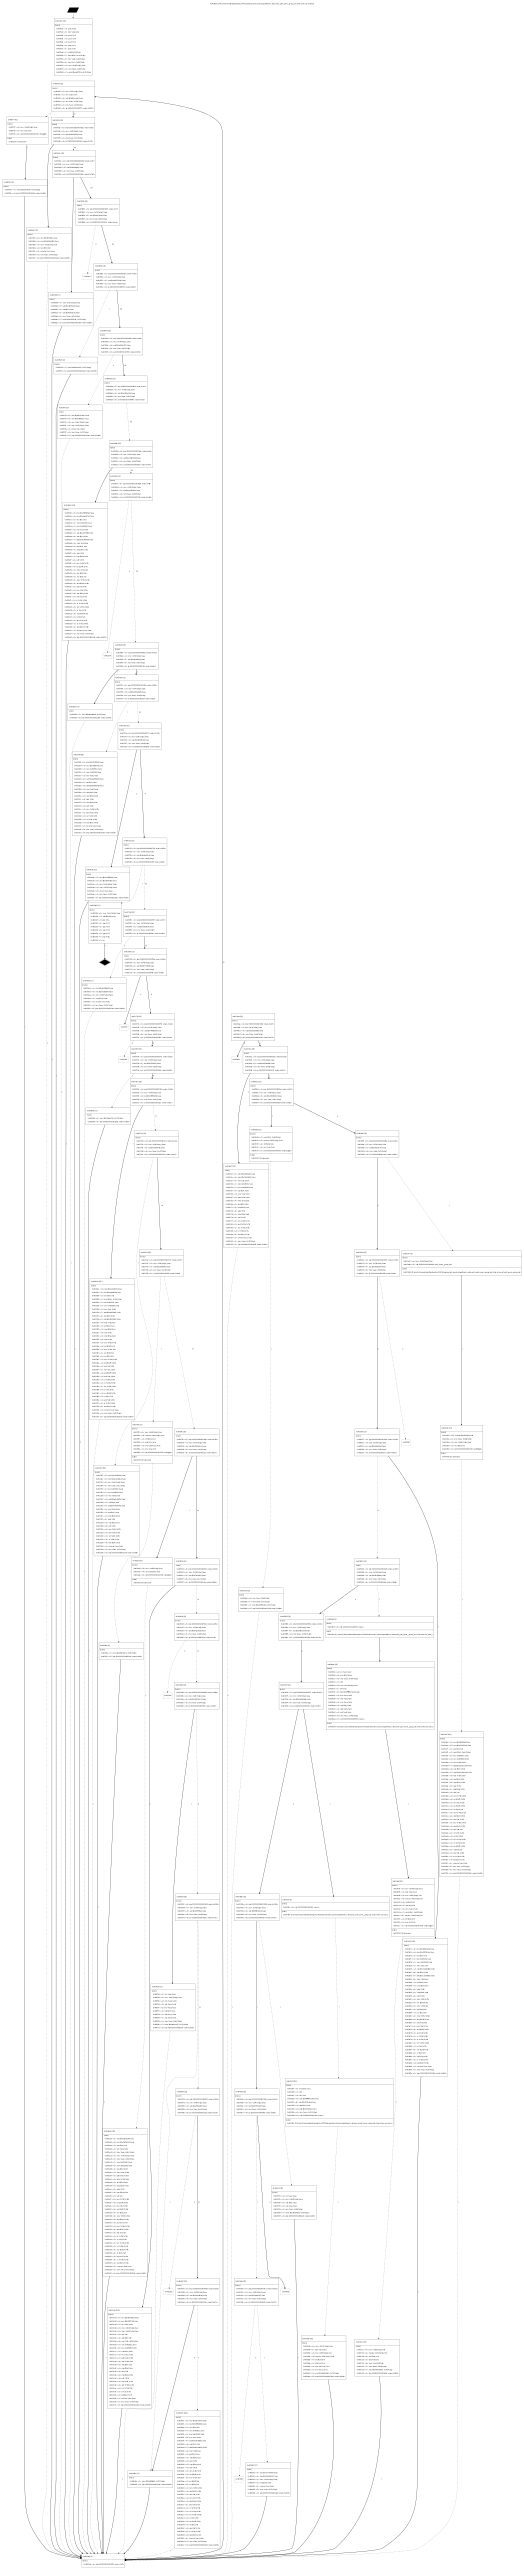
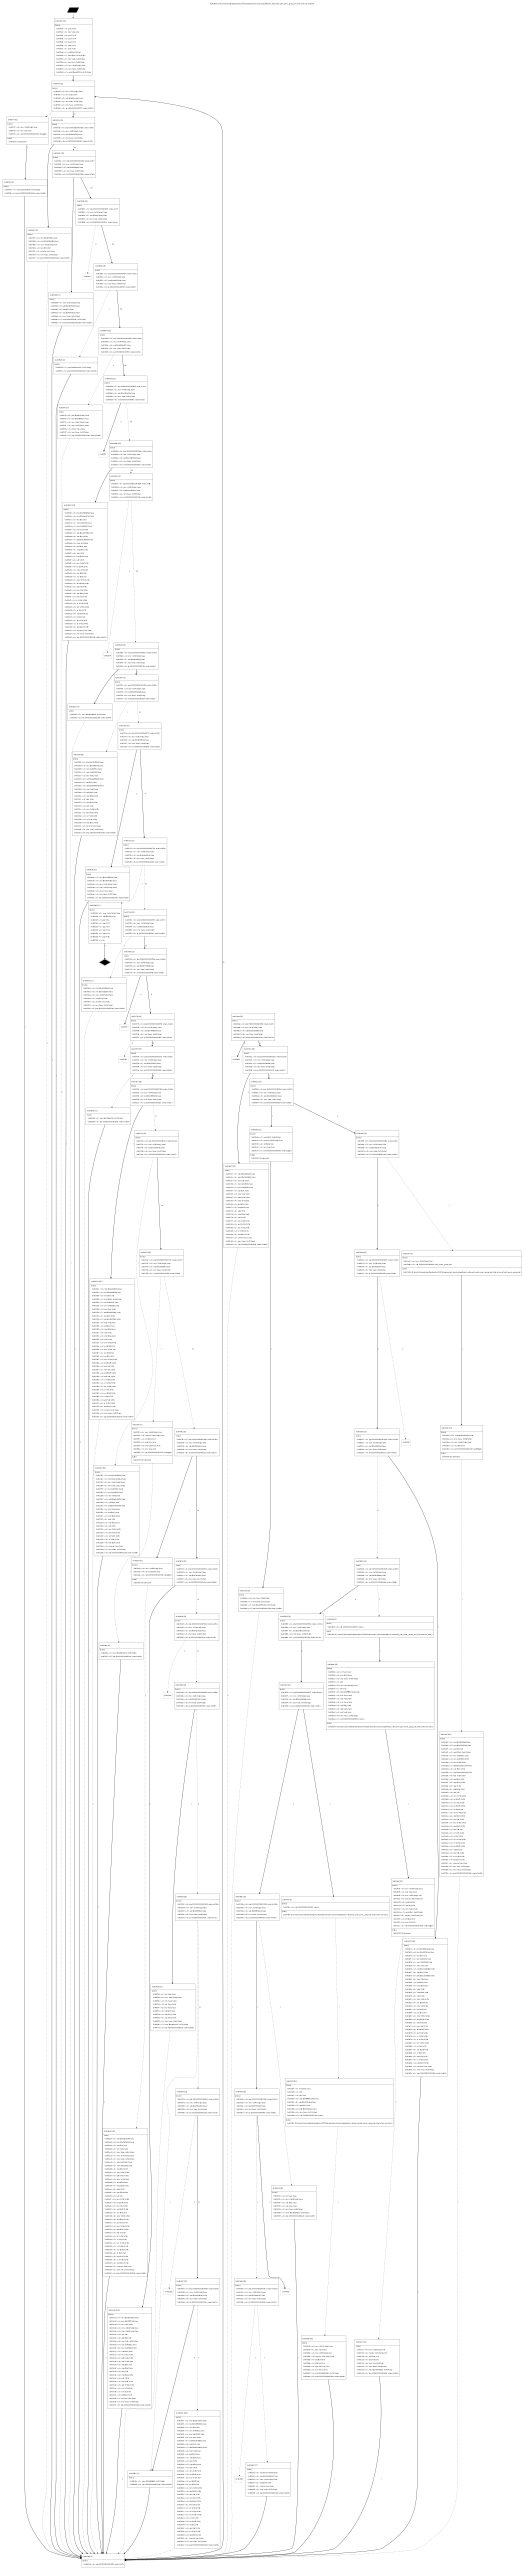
none -> (73, 78)
none -> (103, 454)
(271, 1374) -> (271, 1374)
